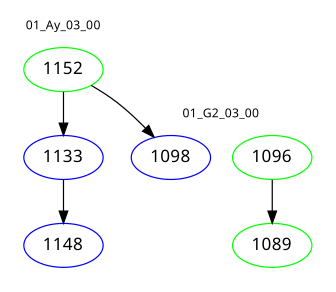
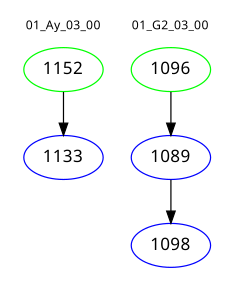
(130, 114) -> (171, 195)
(63, 245) -> none
(272, 245) -> (171, 157)
